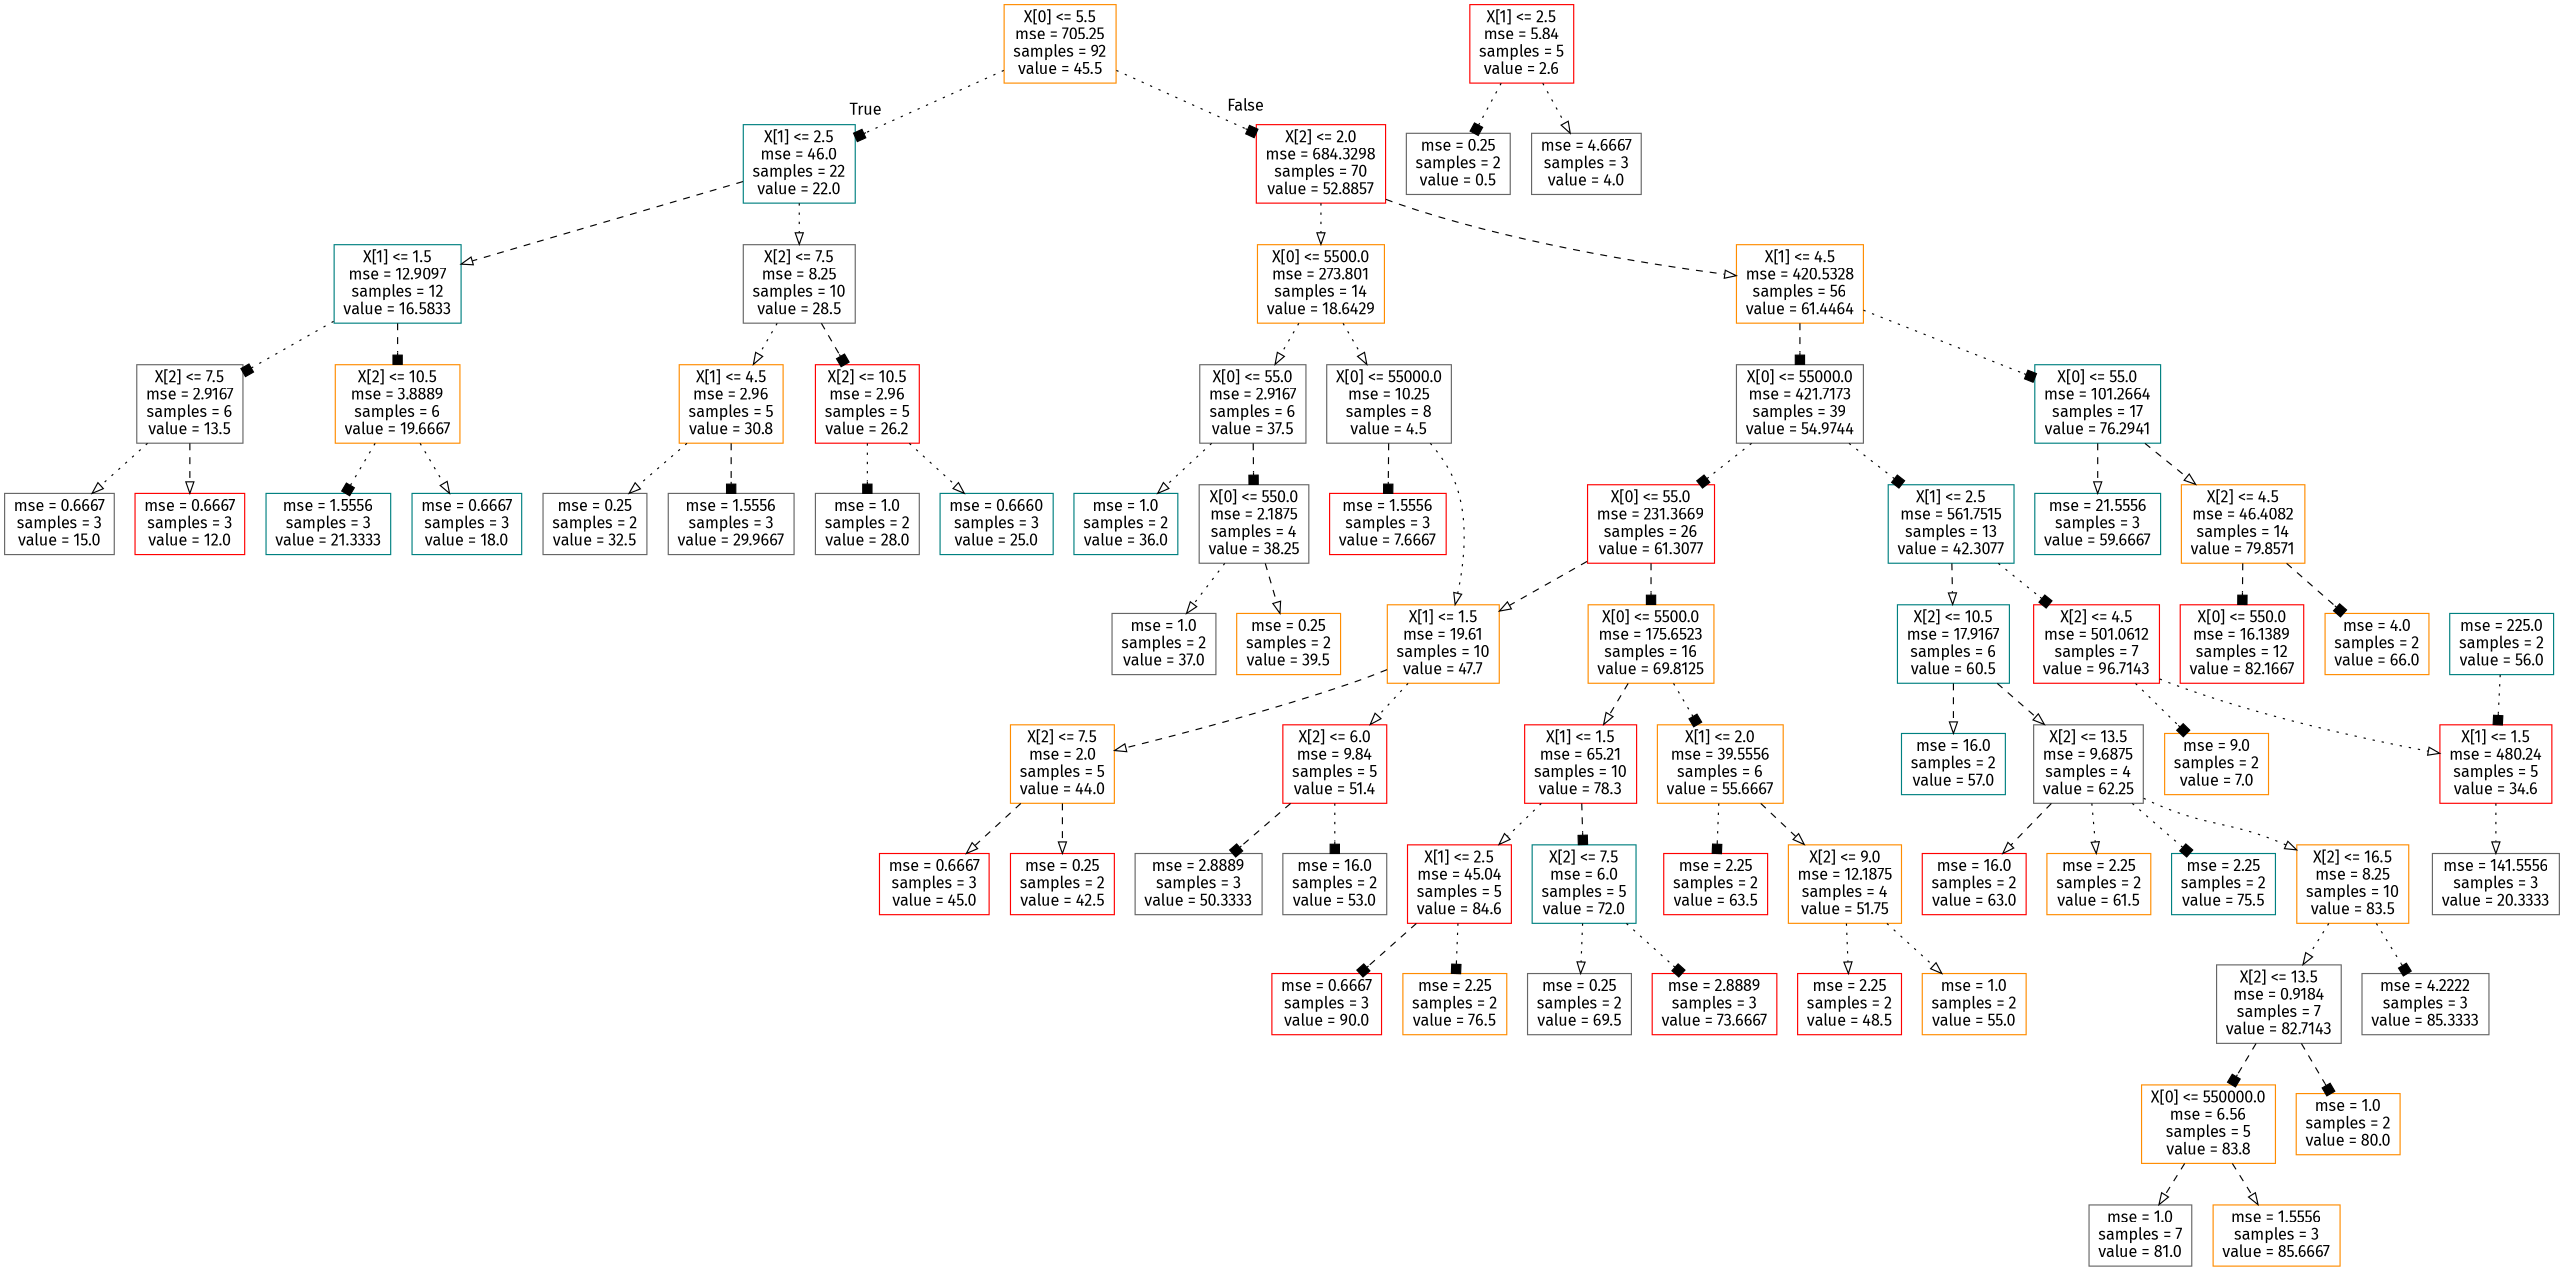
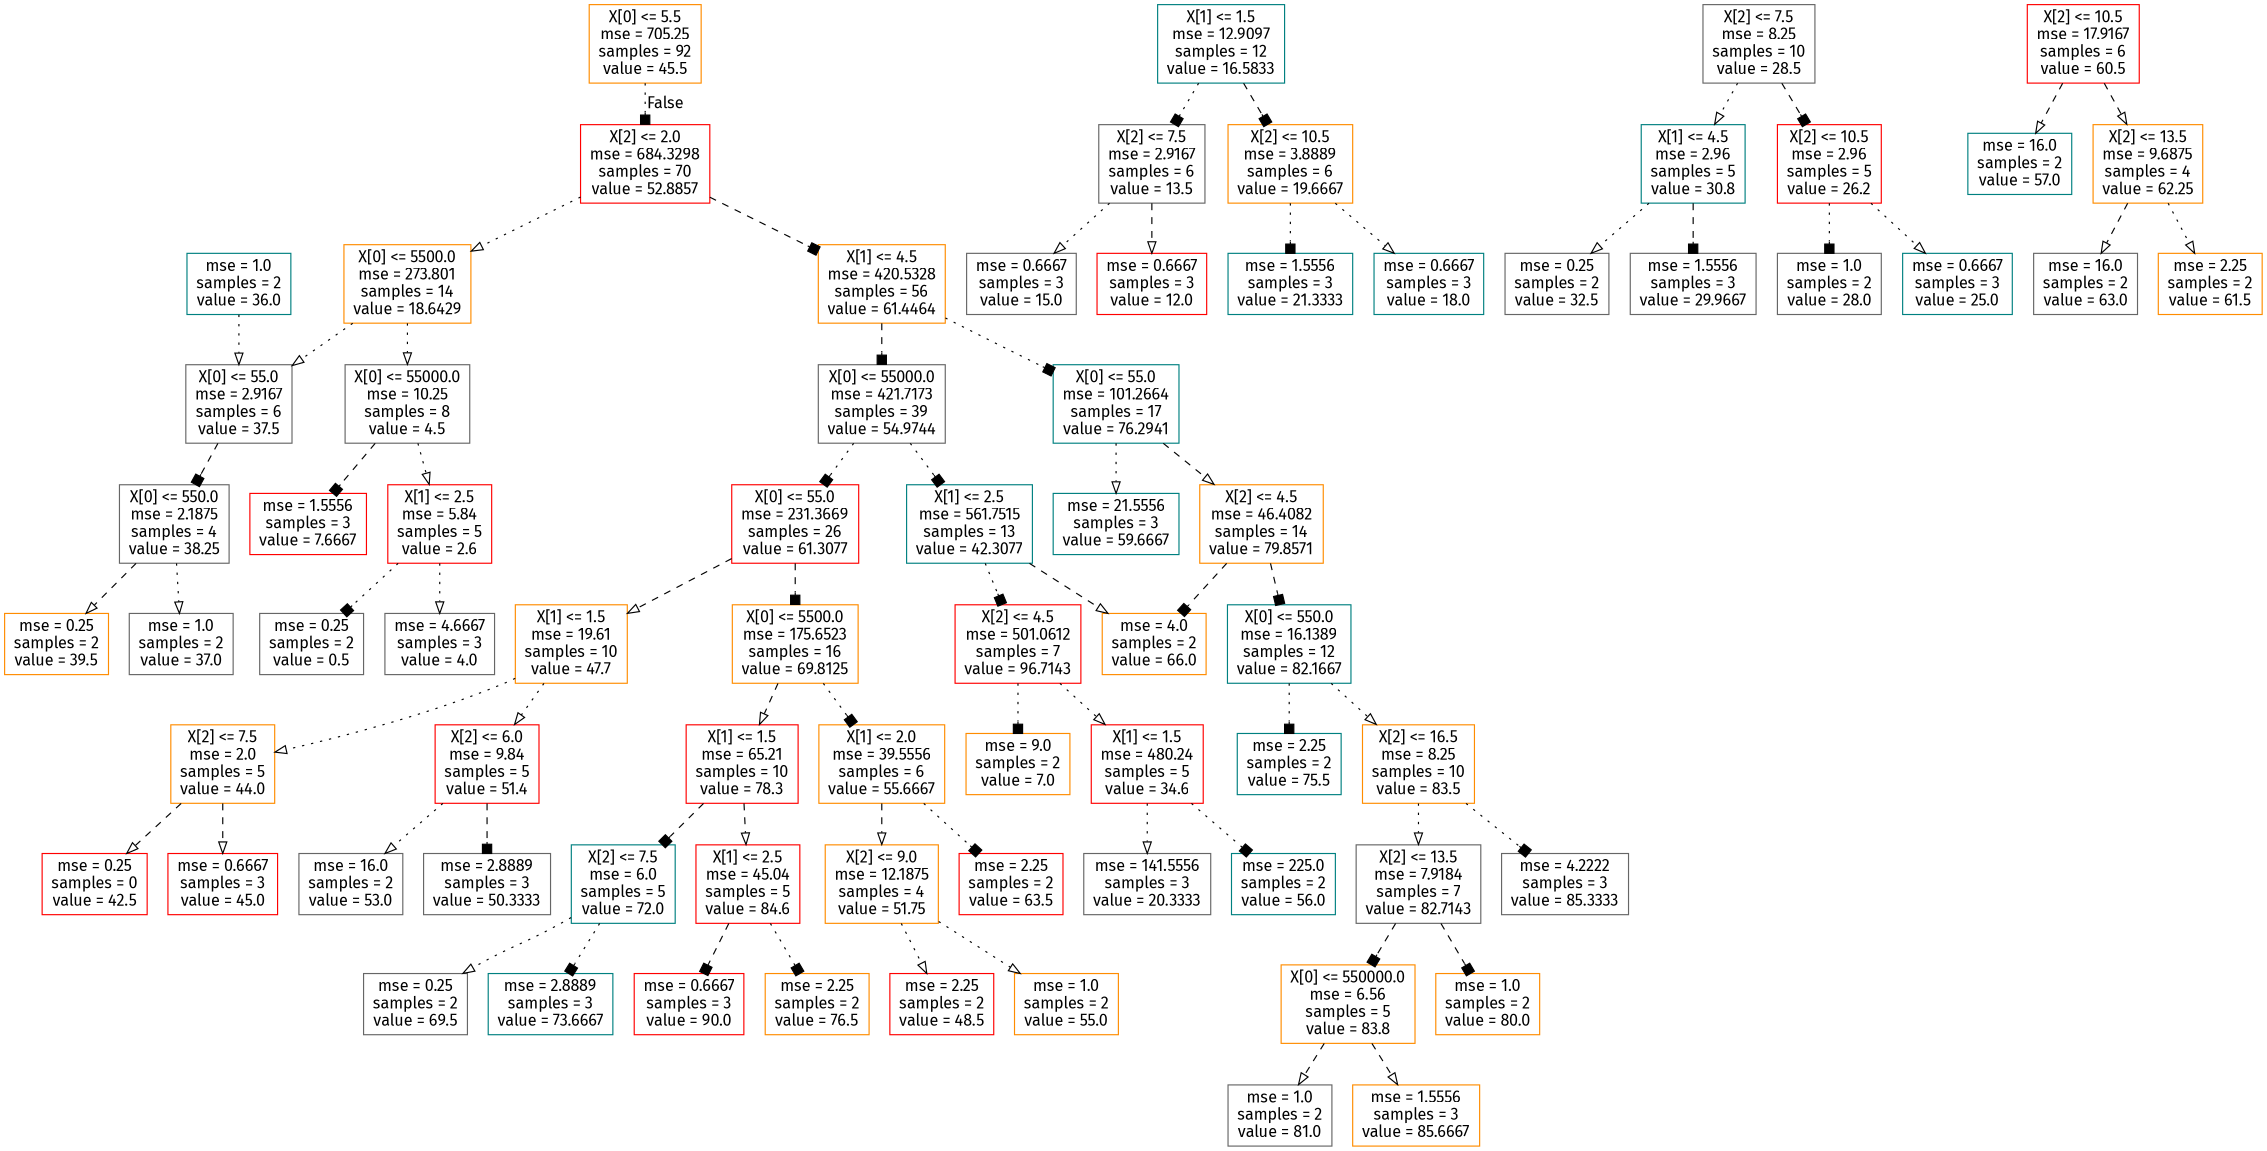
(799, 164) -> none
(1553, 245) -> (759, 222)
(731, 404) -> (1693, 164)
(2098, 462) -> (1116, 462)
(1189, 464) -> (239, 334)
(1463, 514) -> (422, 458)
(997, 524) -> (1957, 284)
(1952, 578) -> (1064, 585)
(1953, 644) -> (2083, 44)
(2242, 644) -> (1289, 644)
(2499, 694) -> (1216, 825)
(1258, 712) -> (402, 719)
(2088, 764) -> (2148, 164)
(1524, 820) -> (745, 818)
(1335, 822) -> (418, 825)
(2214, 823) -> (1349, 700)
(2157, 825) -> (1289, 702)
(1062, 884) -> (95, 884)
(1974, 884) -> (2086, 284)
(1715, 1004) -> (551, 1004)
(2279, 1004) -> (1418, 884)
(2140, 1236) -> (1280, 1116)
